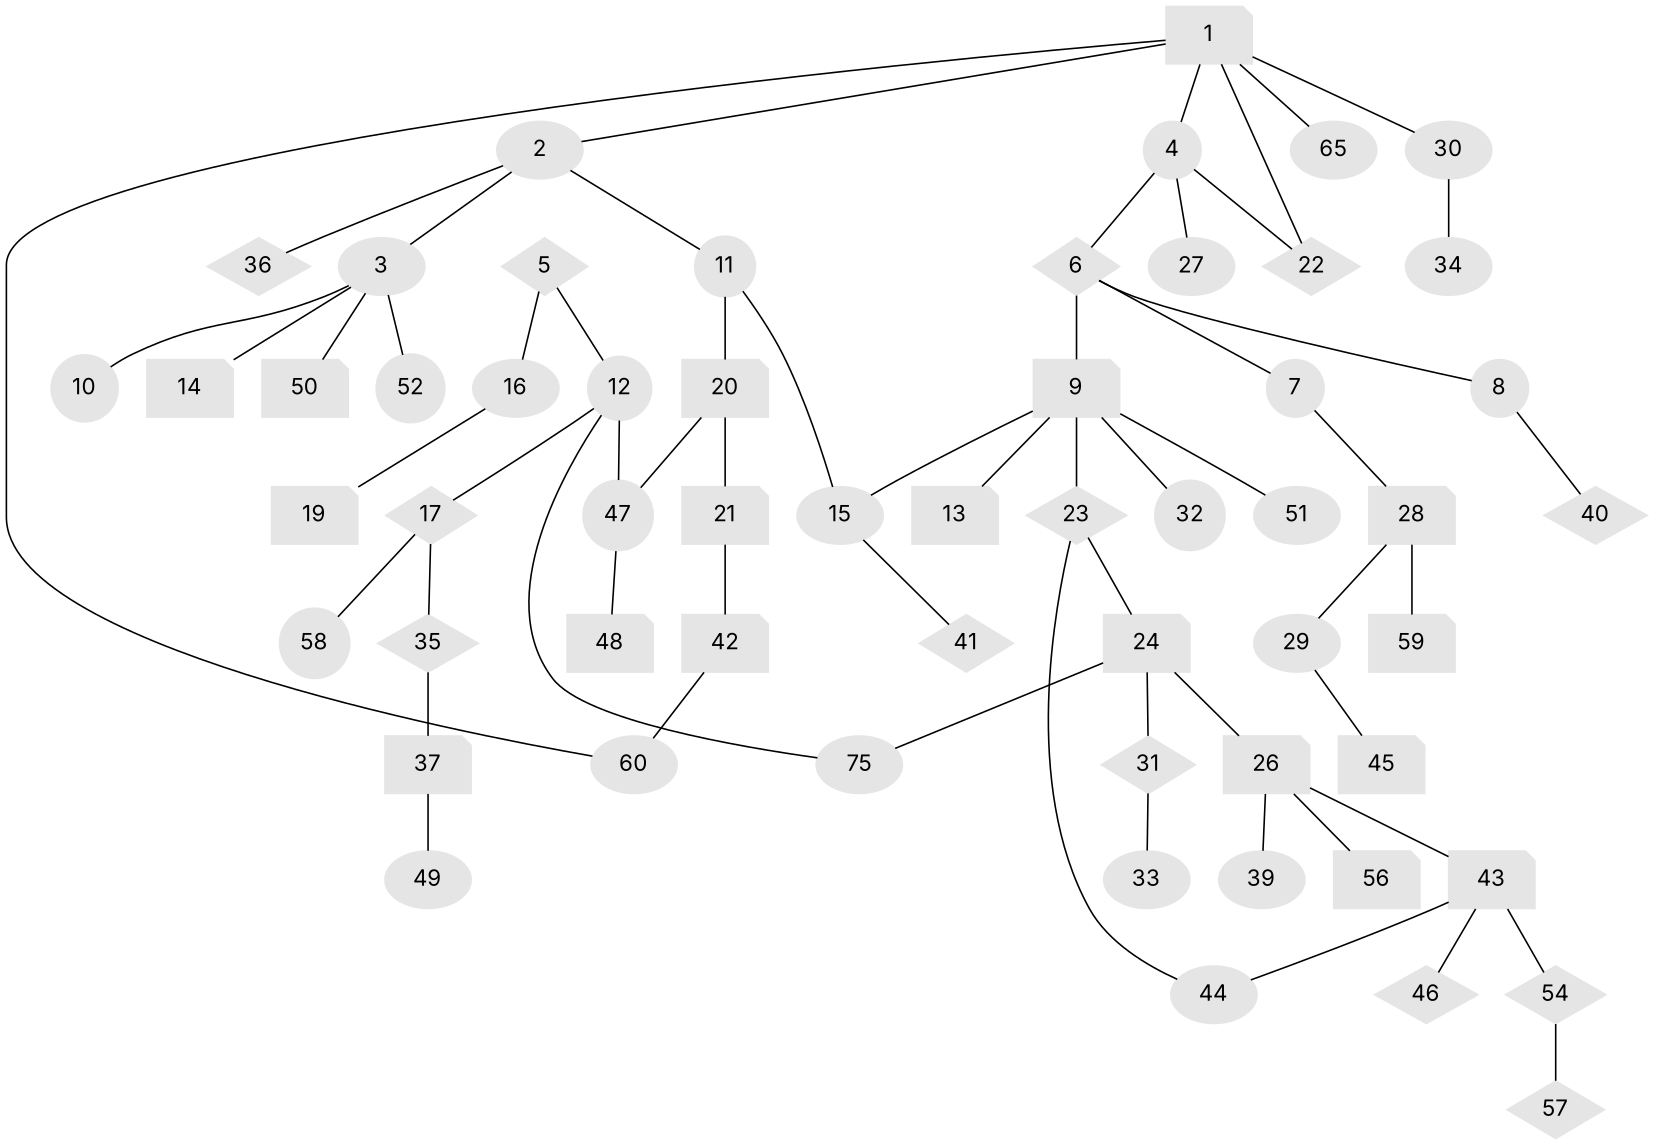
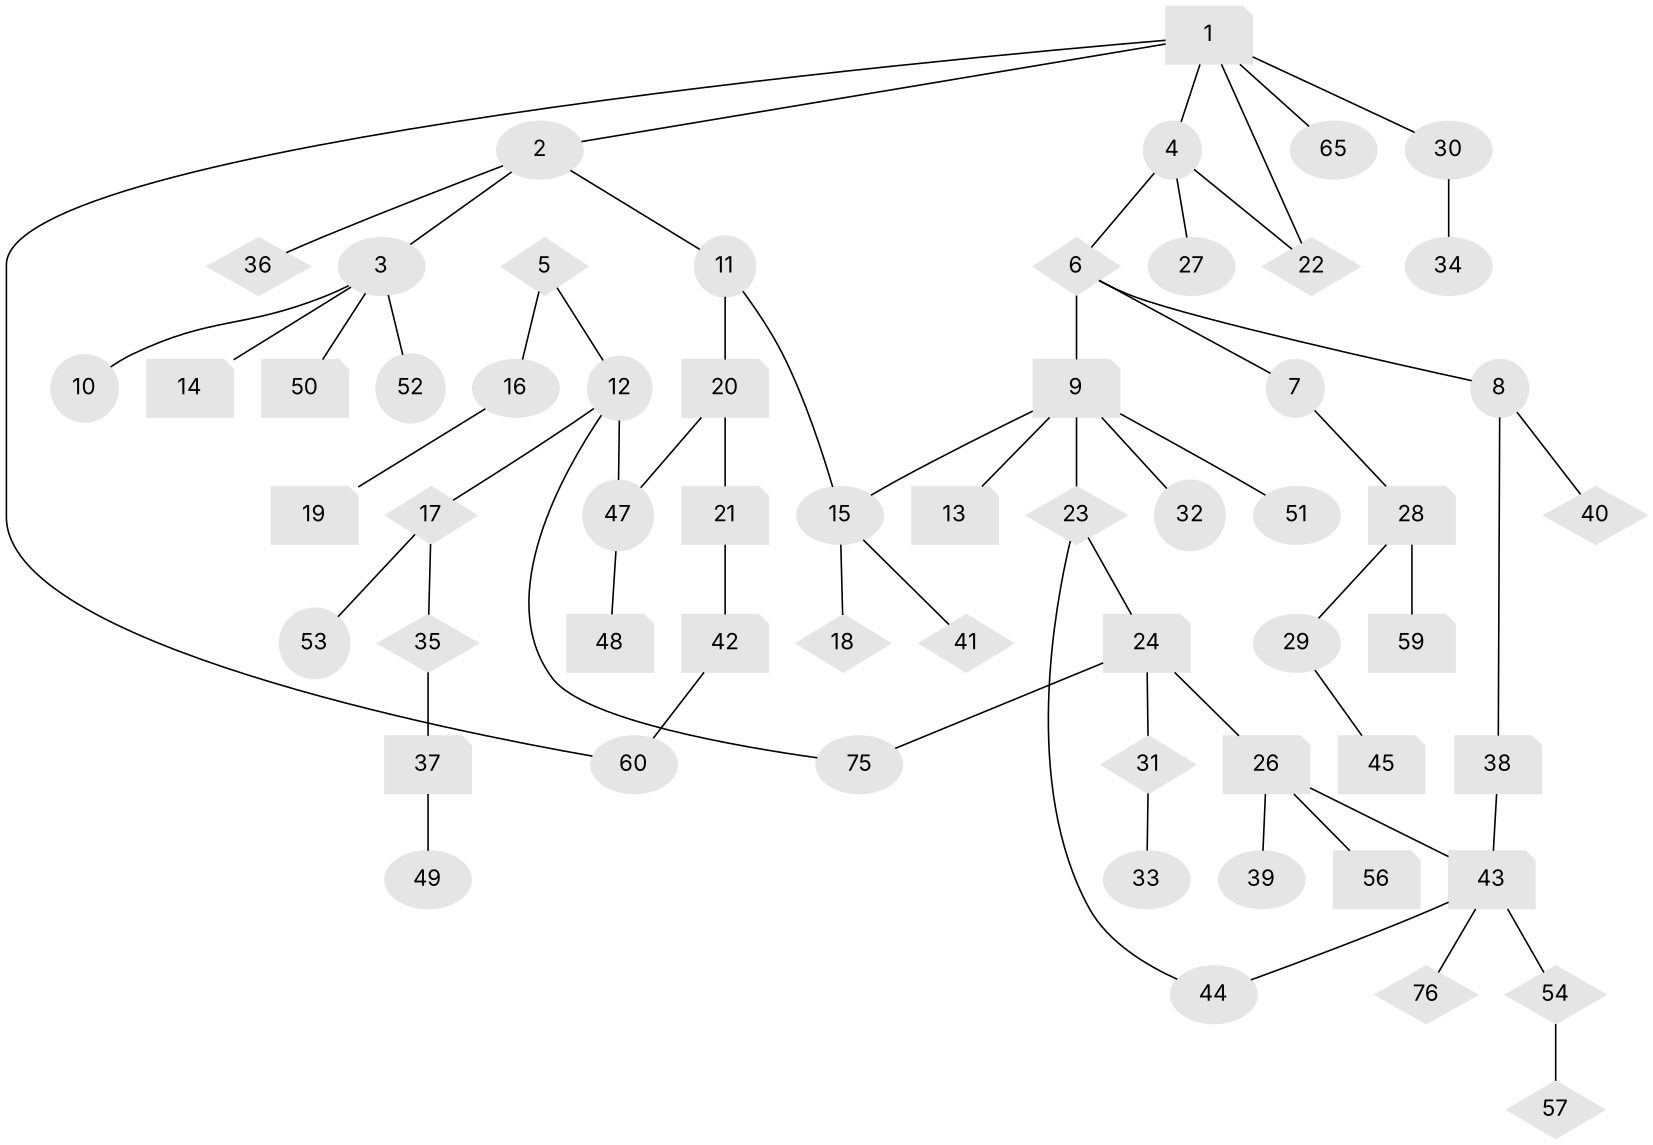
(315, 643) -> (315, 643)
none -> (843, 643)
none -> (1498, 765)
(1426, 995) -> (1426, 995)
